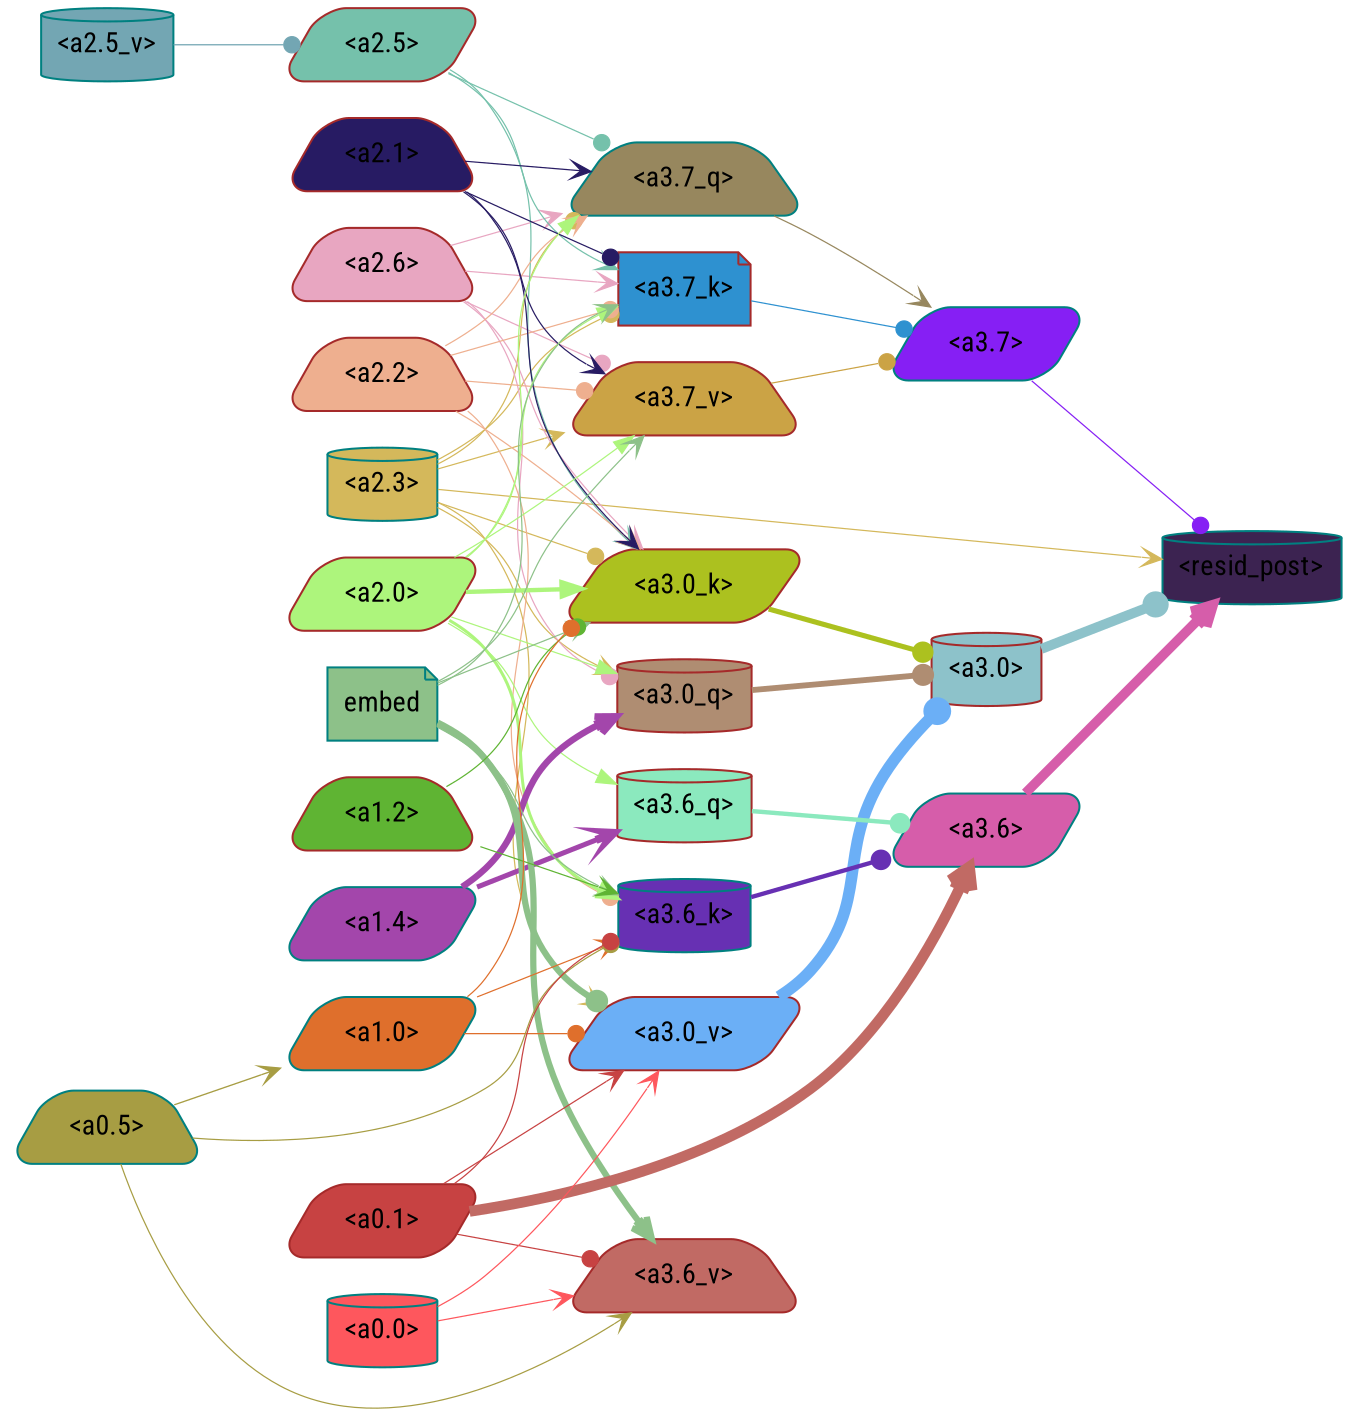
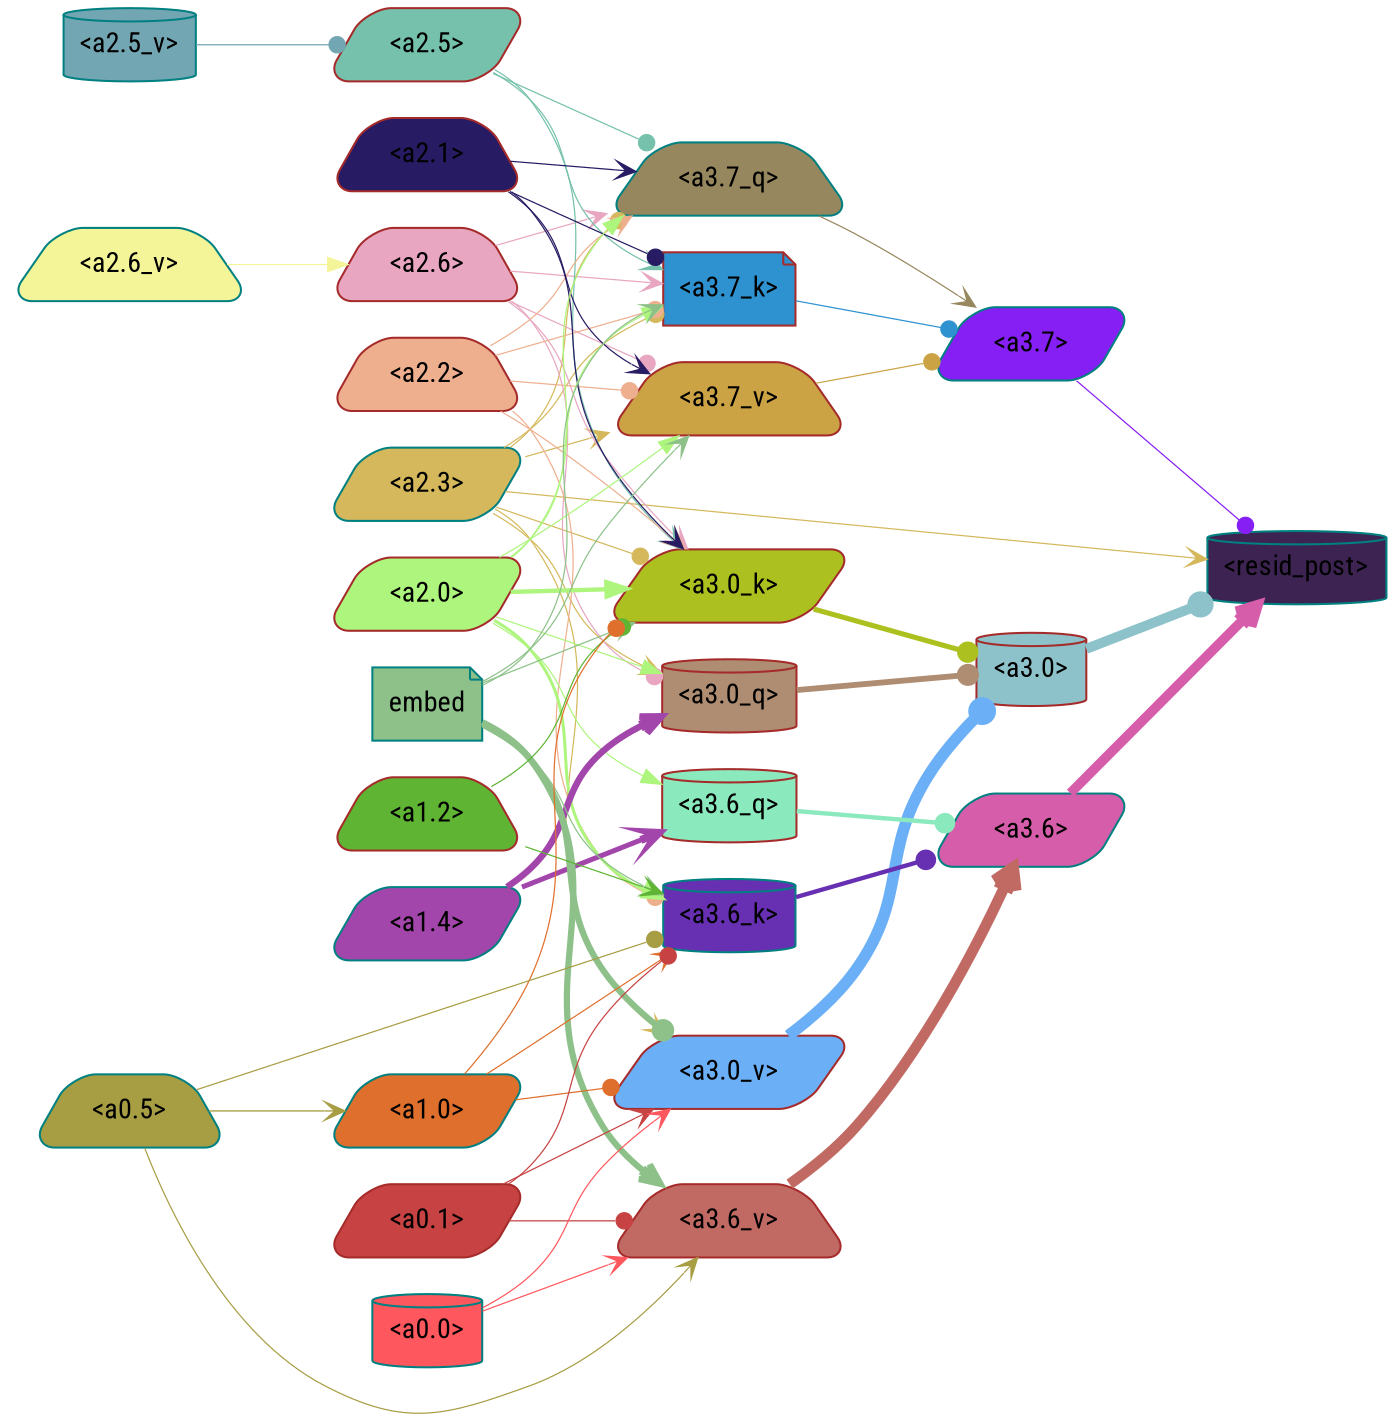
none -> (130, 265)
(382, 484) -> (427, 484)
(764, 1118) -> (915, 1048)
